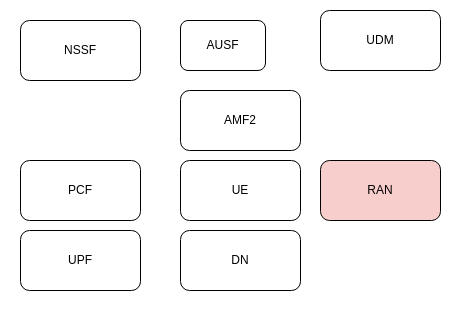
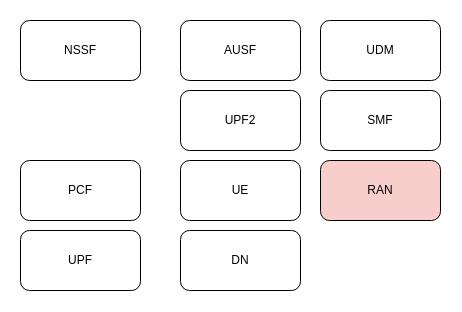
(381, 41) -> (381, 51)
(223, 46) -> (241, 51)
(241, 121) -> (241, 121)
none -> (381, 121)
